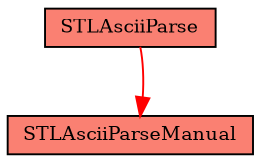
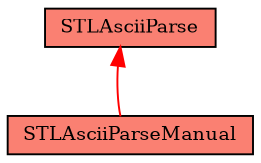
(143, 72) -> (118, 91)
